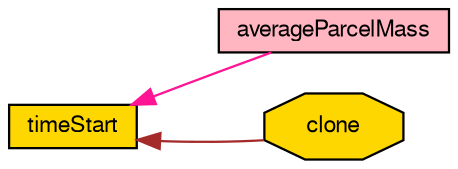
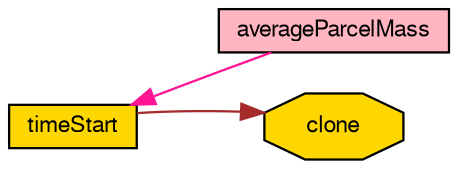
(212, 142) -> (189, 111)
